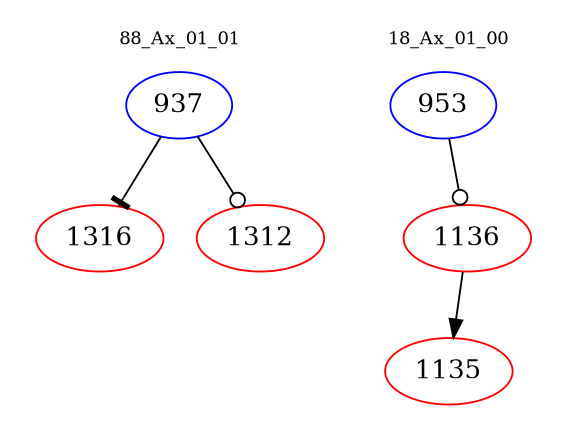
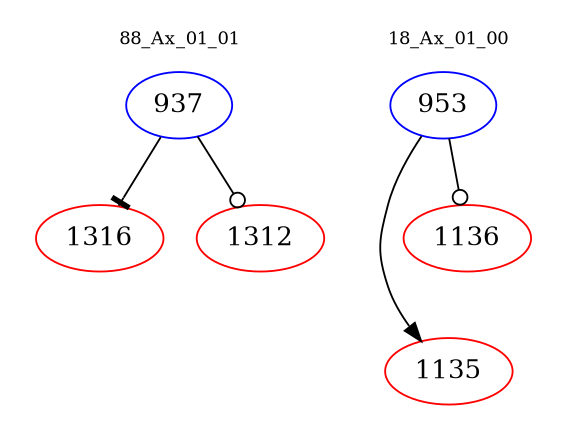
(459, 296) -> (382, 230)
